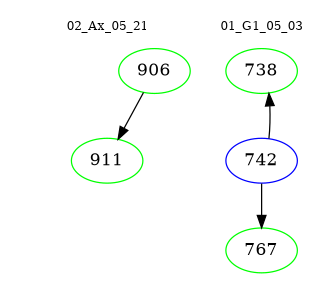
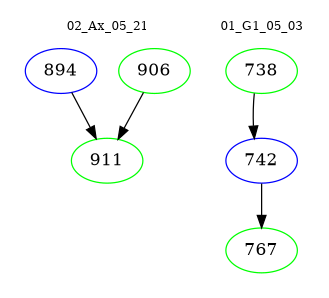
none -> (61, 71)
(270, 122) -> (253, 110)
